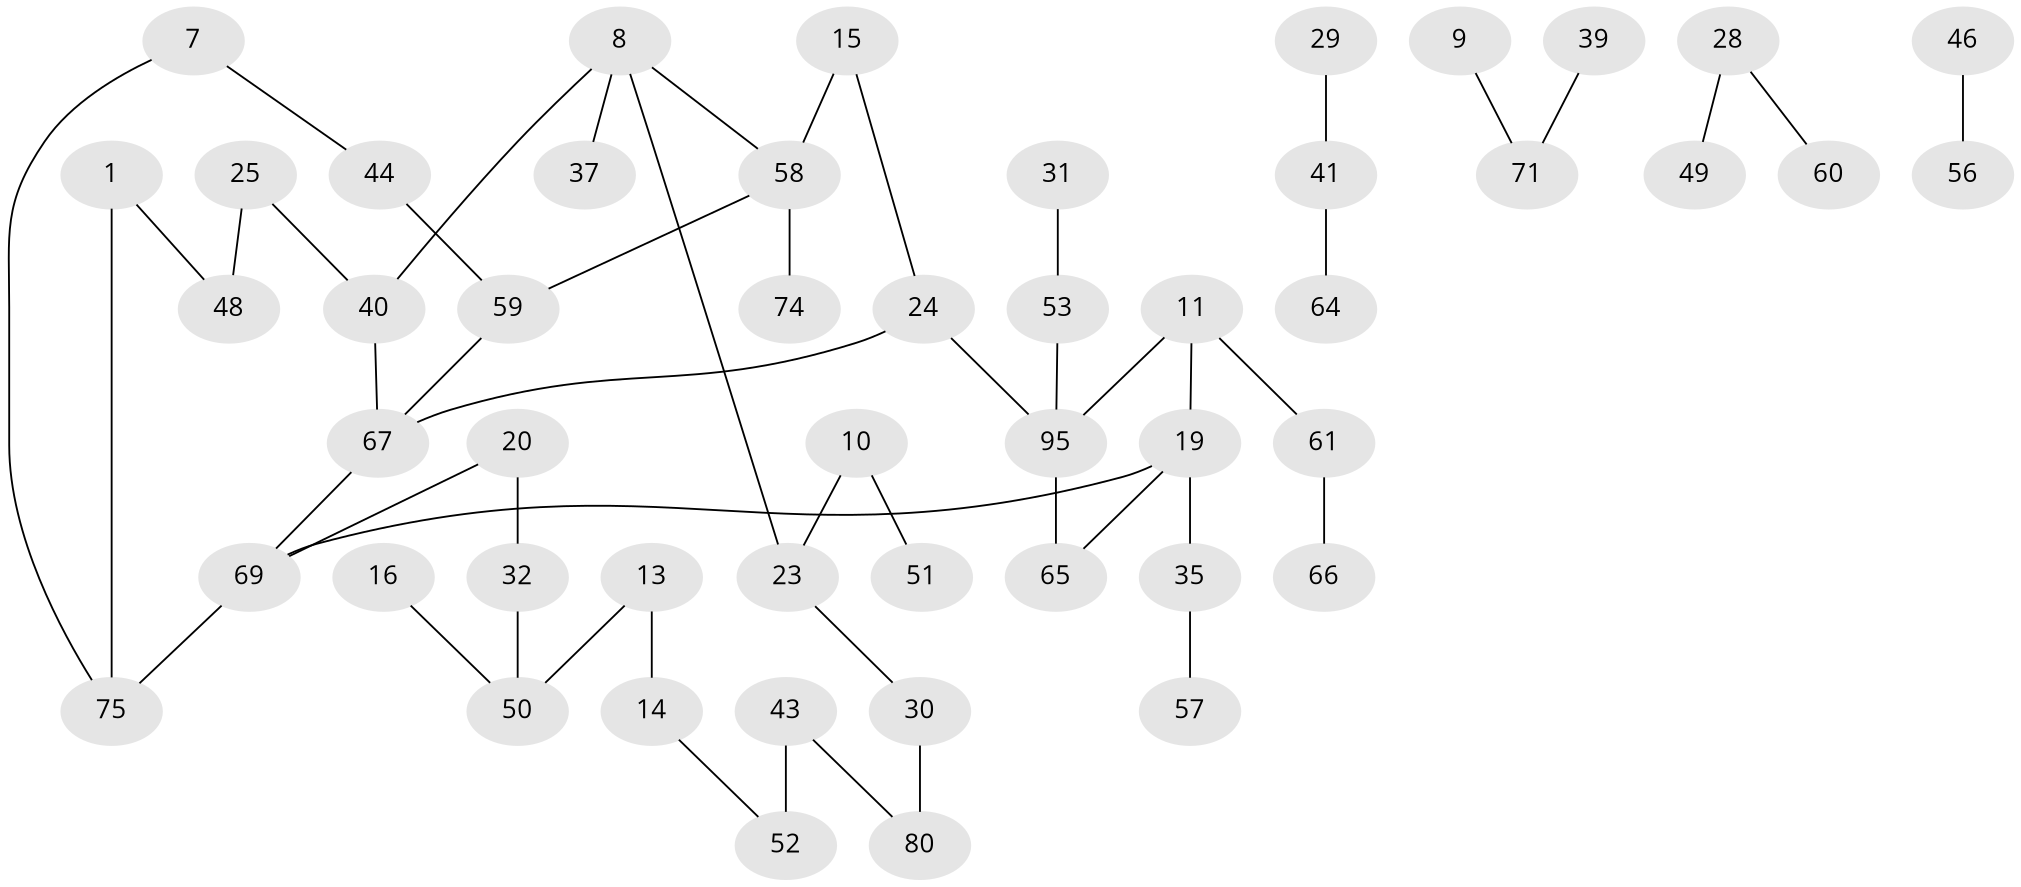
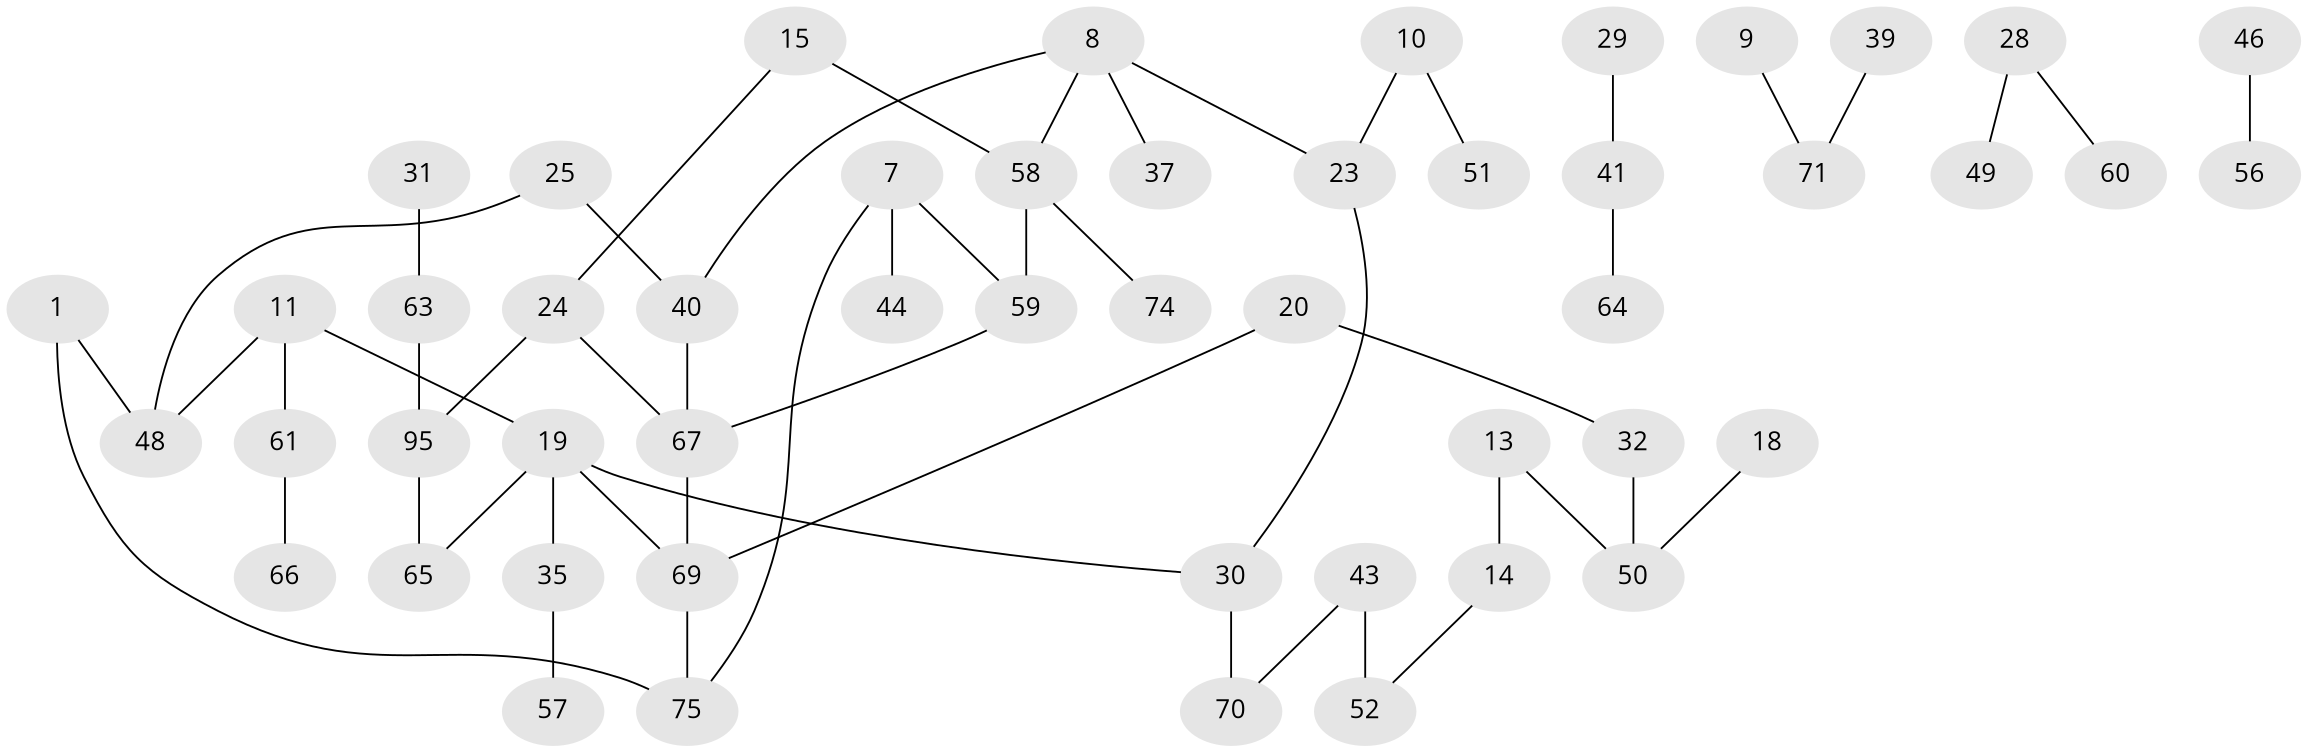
(444, 242) -> (959, 242)
(1058, 309) -> (419, 309)
(1124, 376) -> (218, 376)
none -> (883, 536)
(384, 577) -> (1768, 443)
(920, 846) -> (1231, 711)
